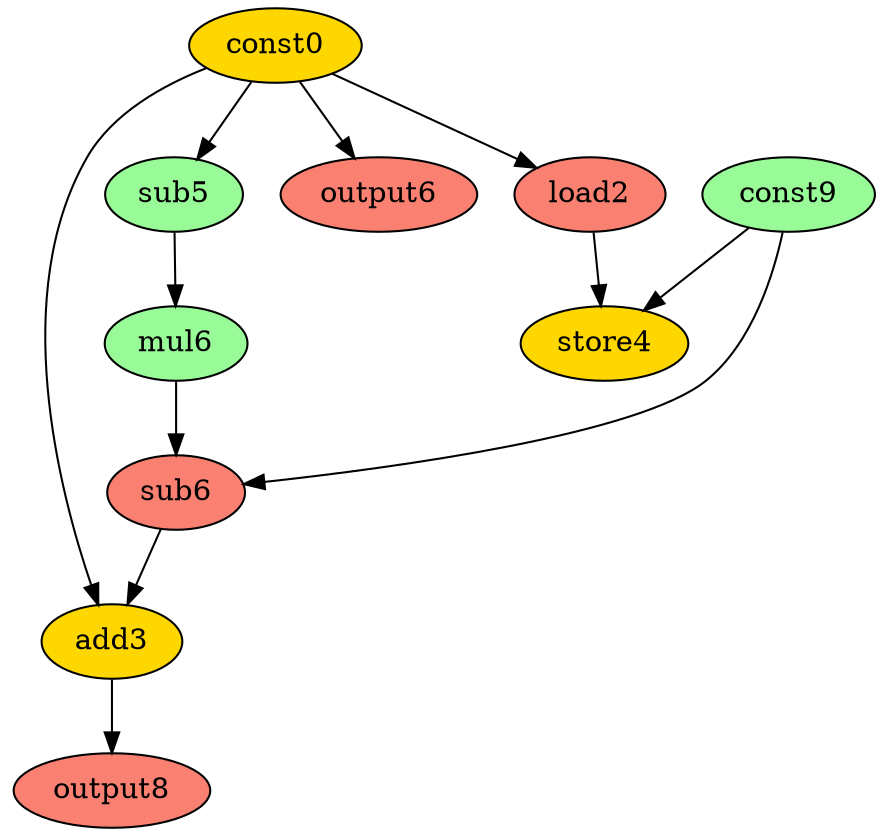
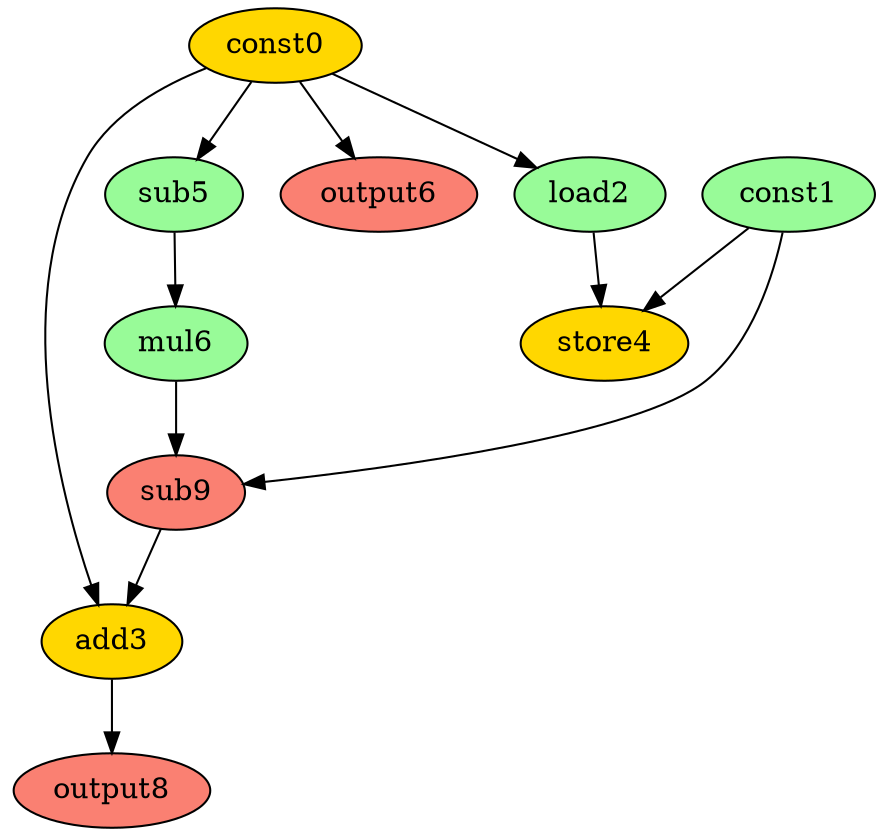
(590, 195) -> (590, 195)
(789, 195) -> (789, 195)
(176, 493) -> (176, 493)
